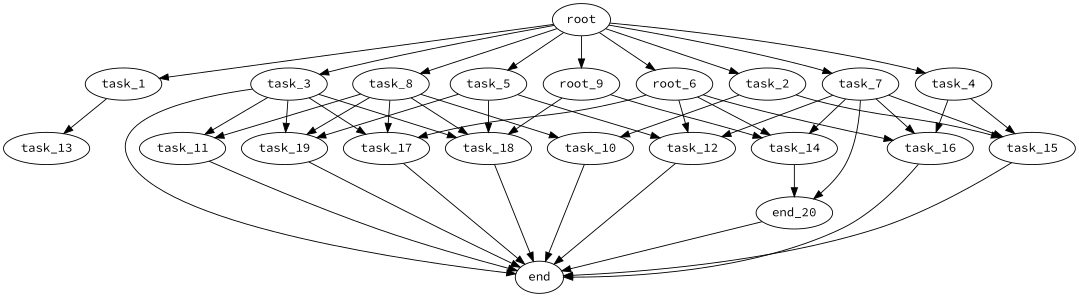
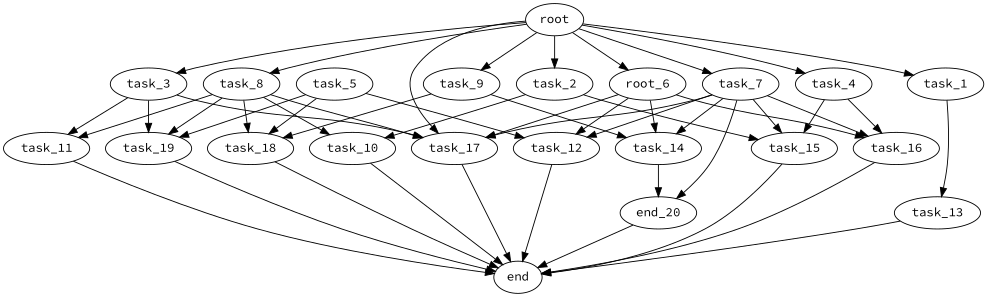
(540, 49) -> (436, 48)
(581, 84) -> (462, 84)
(377, 113) -> none
none -> (615, 115)
(231, 219) -> (726, 249)
